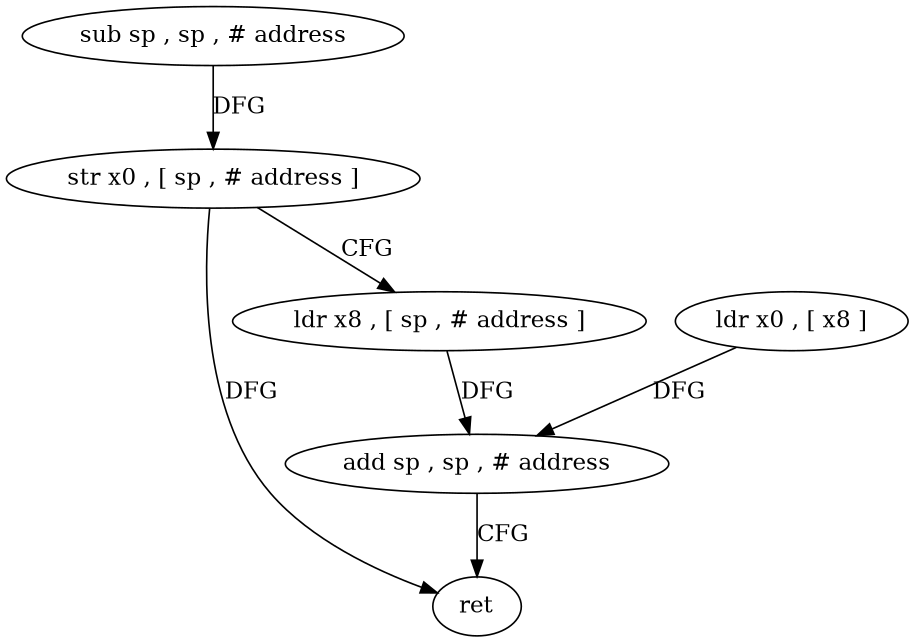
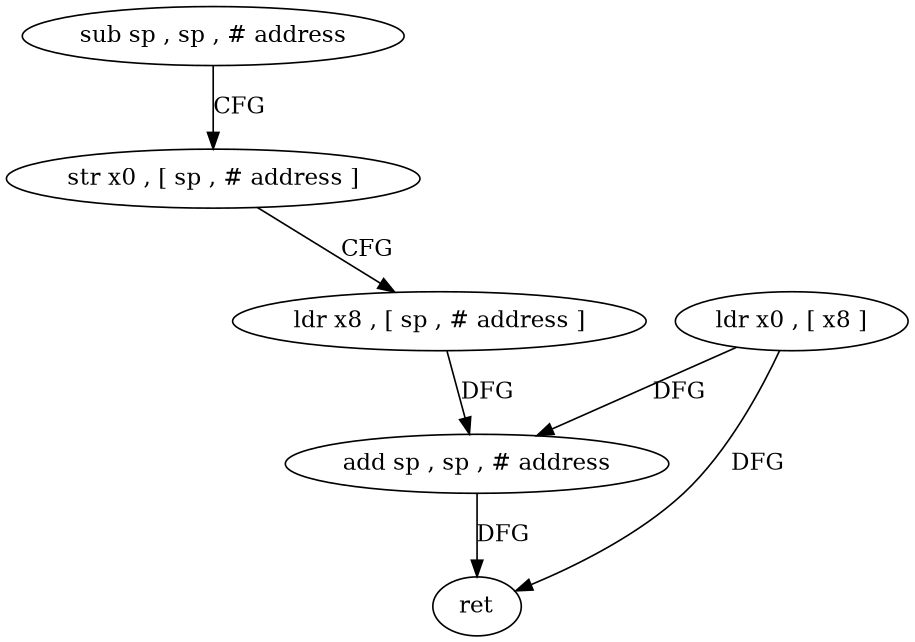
(239, 107) -> (239, 107)
(239, 443) -> (681, 495)
(503, 535) -> (503, 535)
